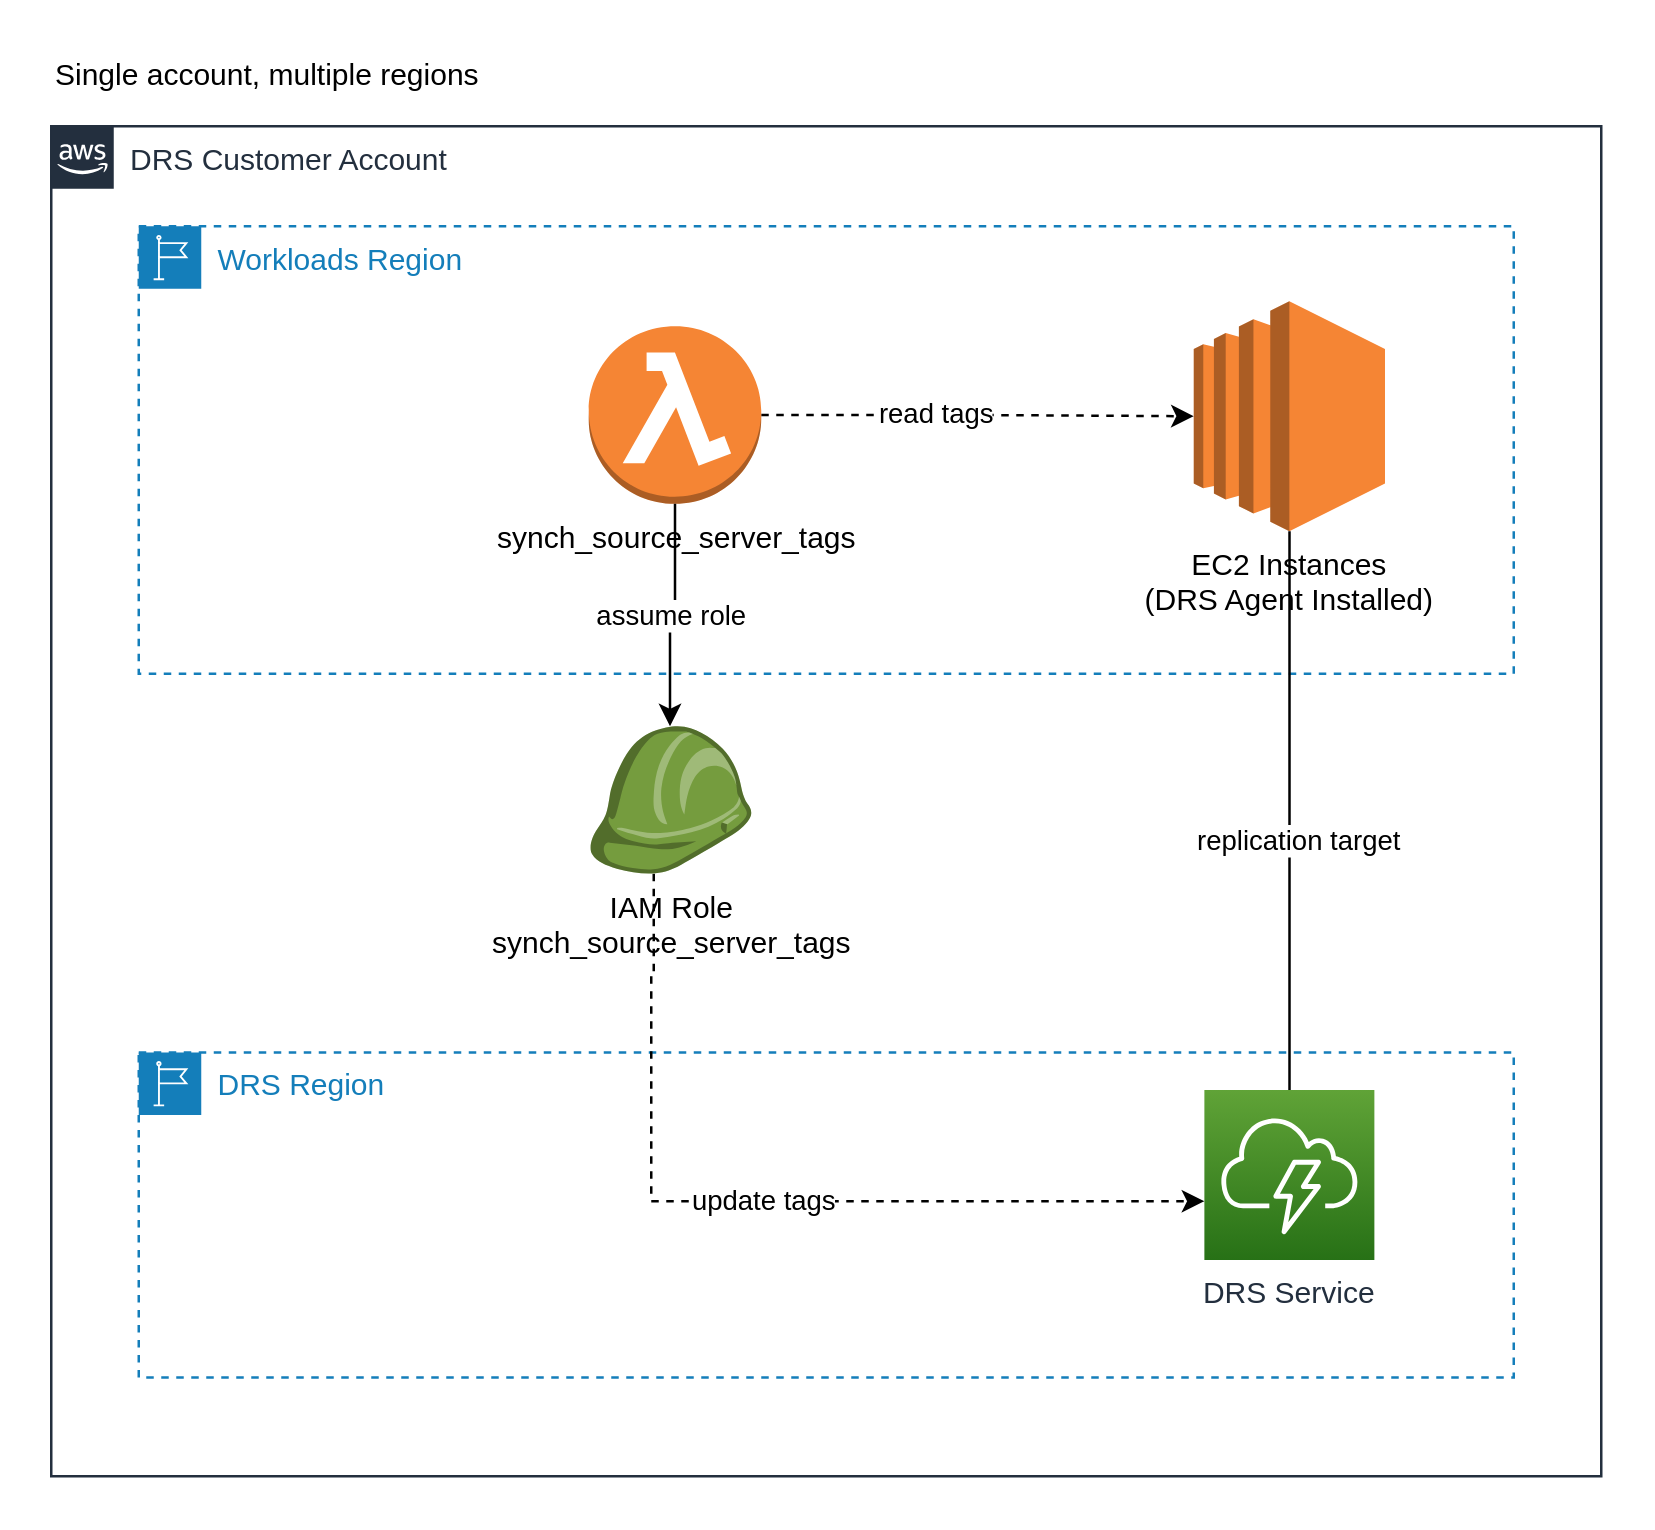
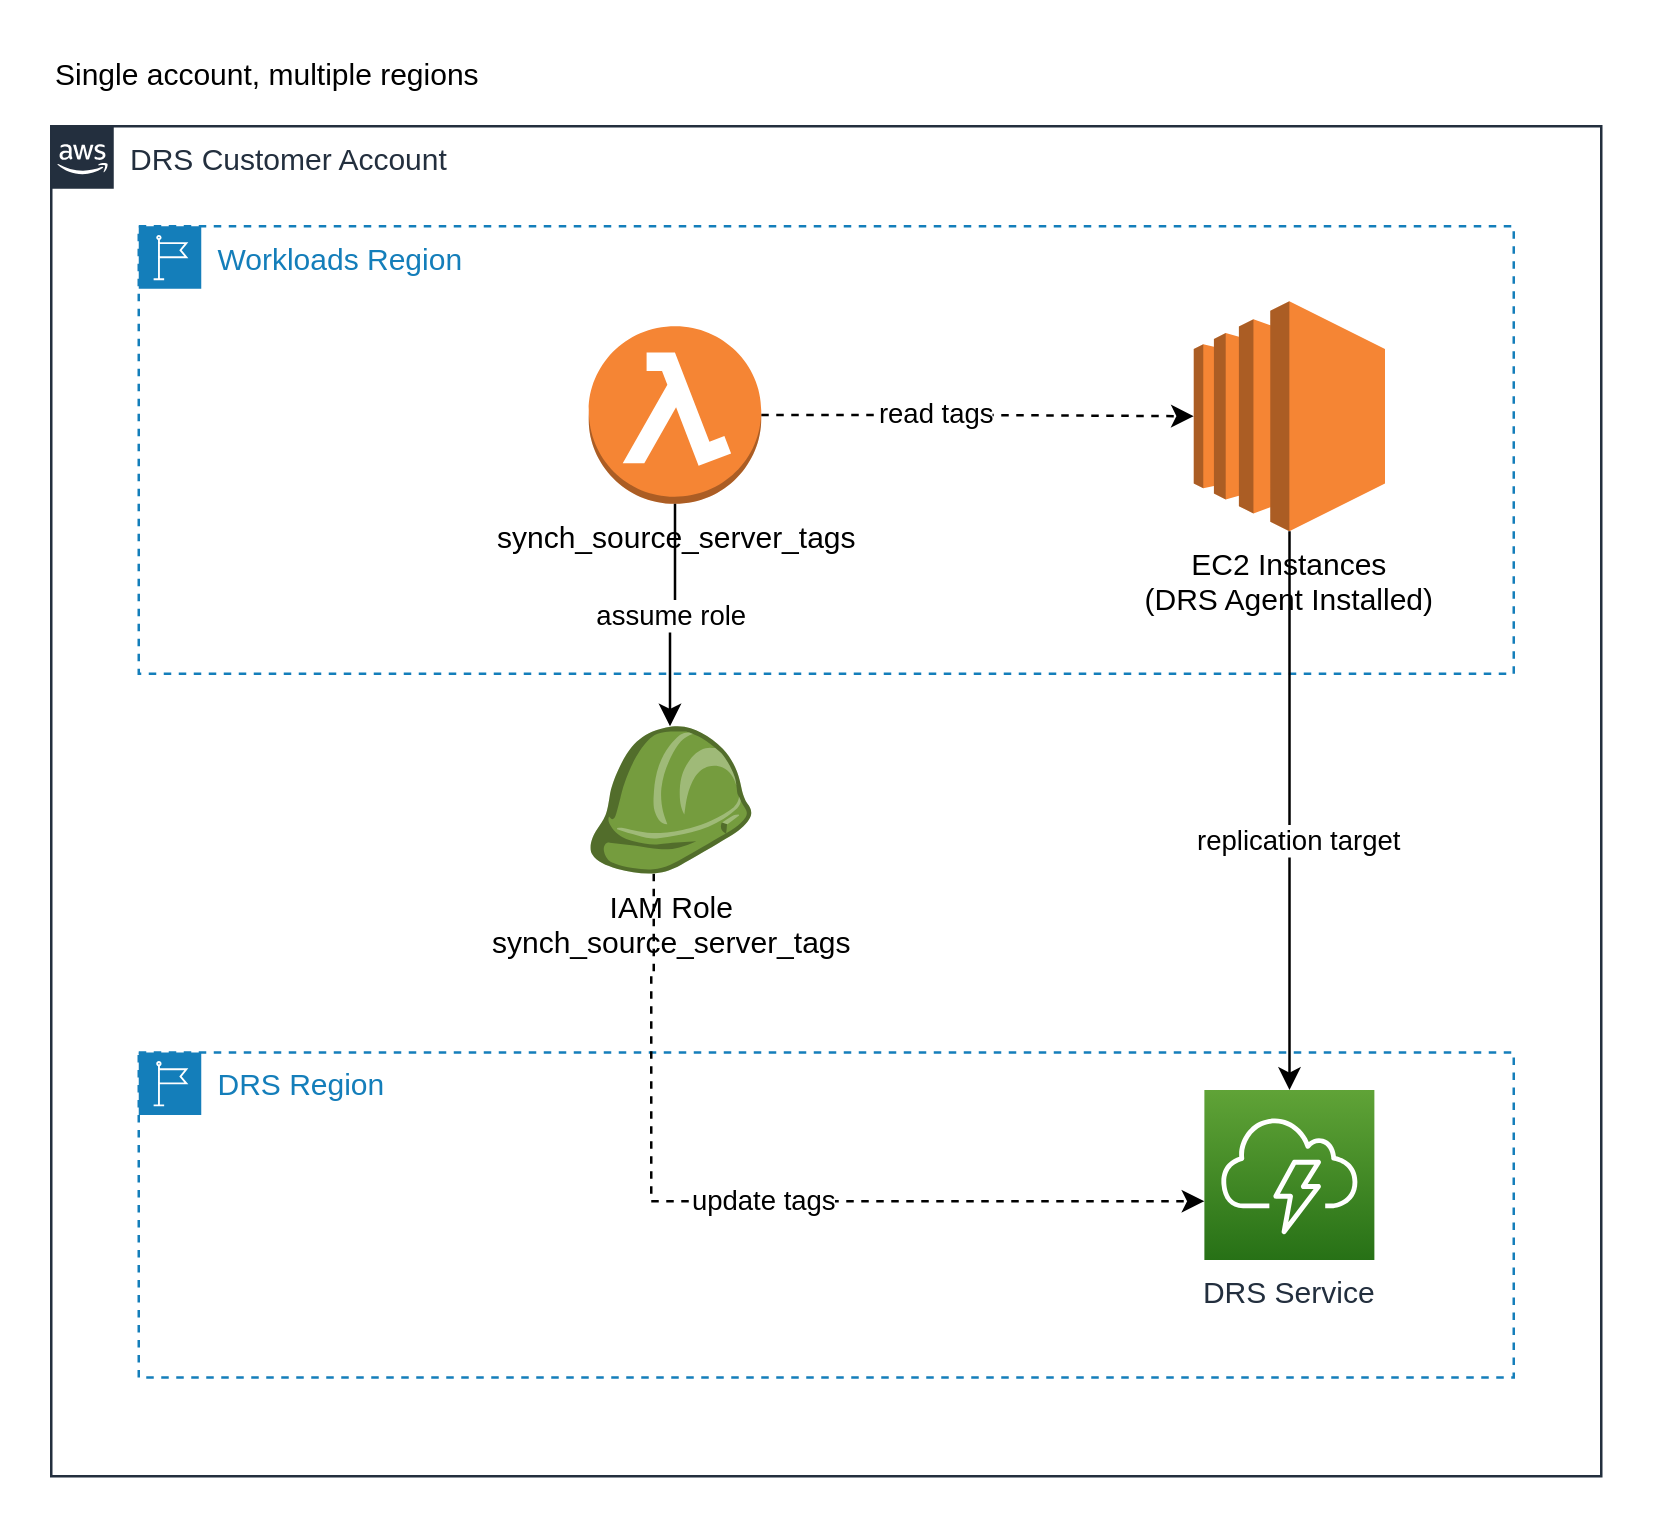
(1290, 1079) -> (1290, 1071)
